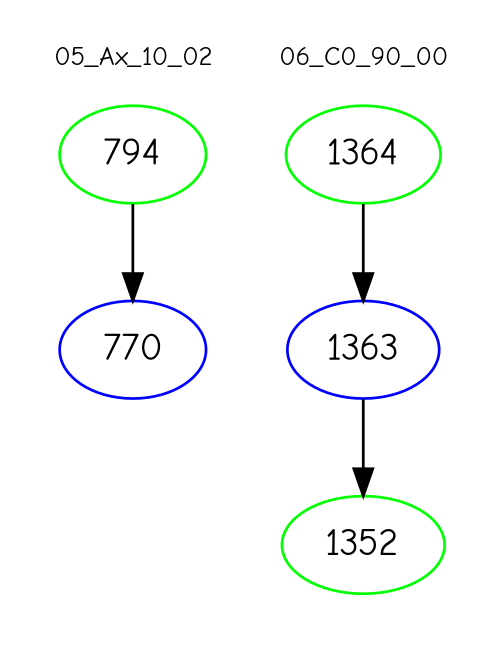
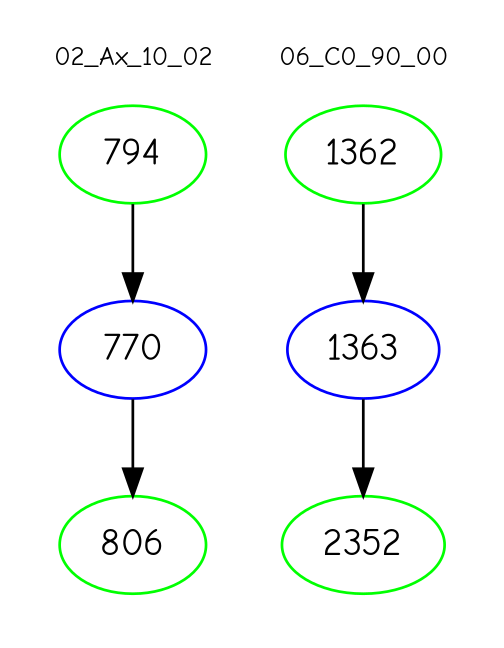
(134, 58) -> (134, 58)
(363, 155) -> (363, 155)
none -> (133, 545)
(363, 545) -> (363, 545)
